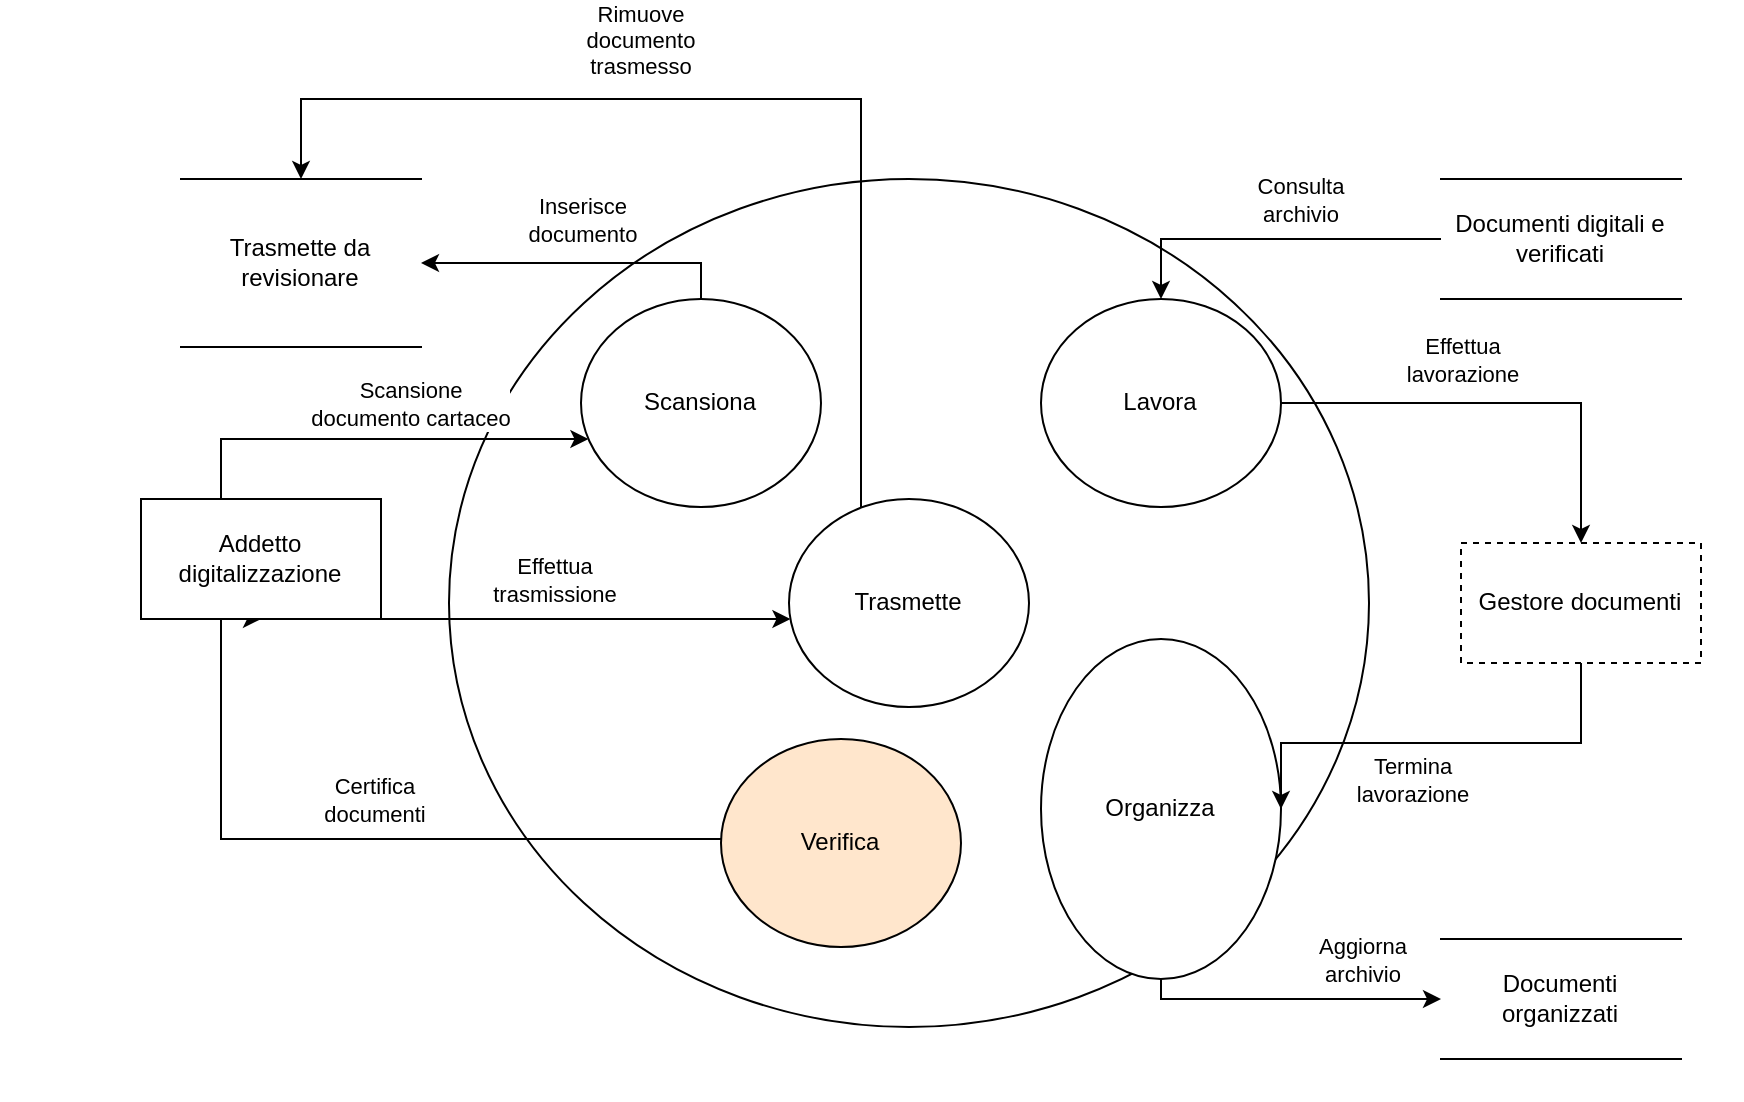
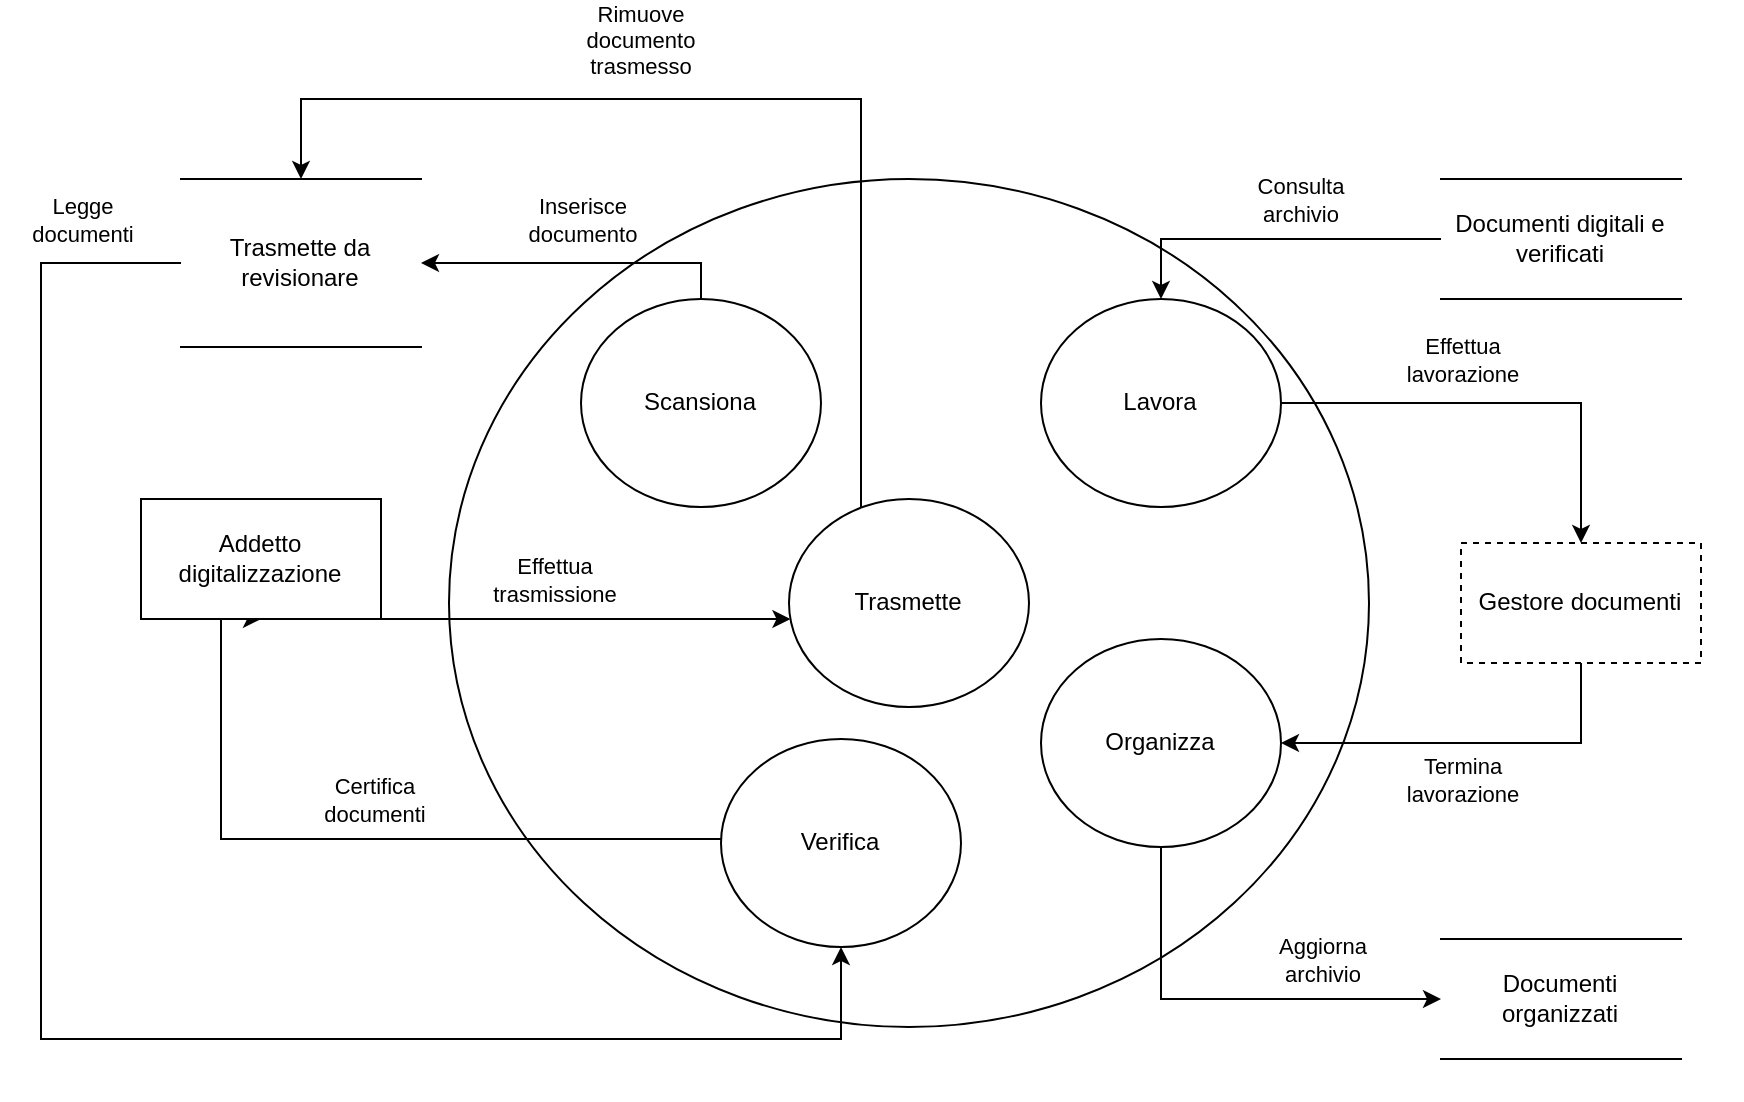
(368, 439) -> none
(1161, 809) -> (1161, 743)
(841, 843) -> (841, 843)
none -> (41, 1020)
